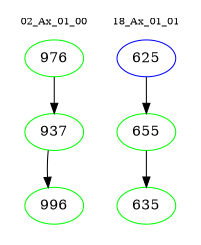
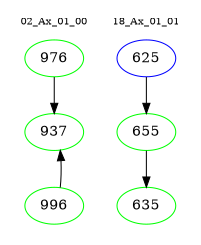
(47, 164) -> (61, 174)
